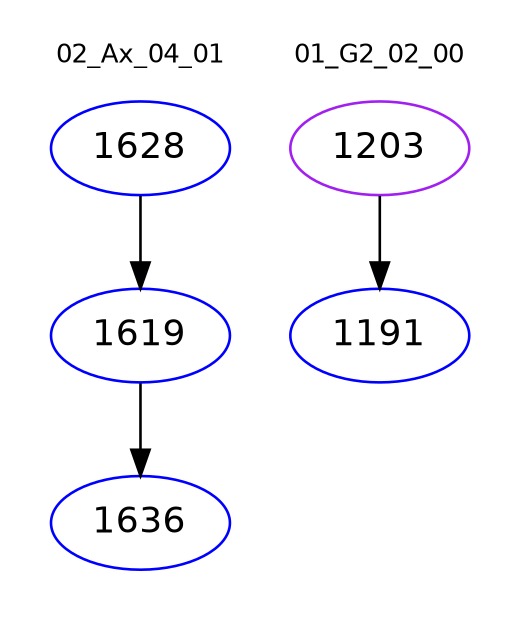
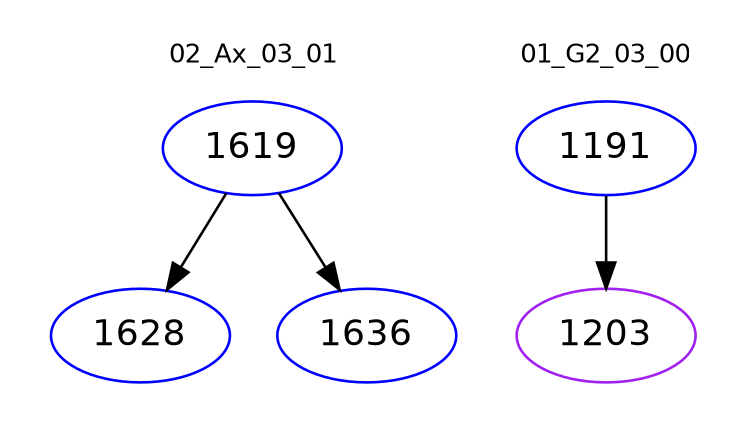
(140, 56) -> (254, 56)
(380, 56) -> (606, 56)
(140, 229) -> (204, 230)
(380, 229) -> (606, 229)
